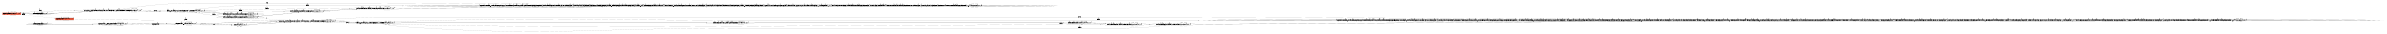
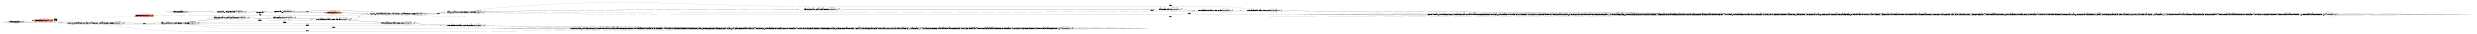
(23, 14) -> (29, 21)
none -> (285, 18)
(240, 25) -> (334, 13)
